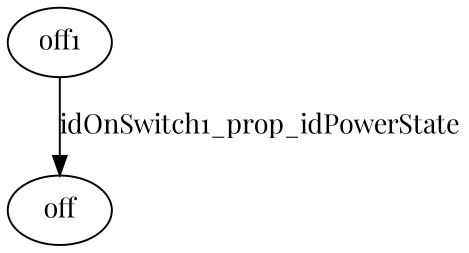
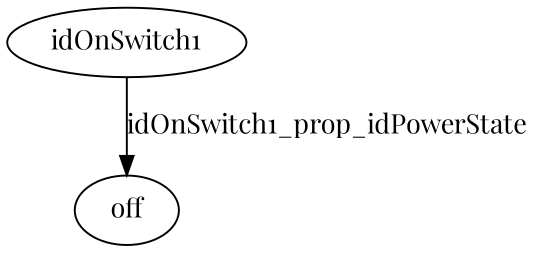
(60, 42) -> (127, 42)
